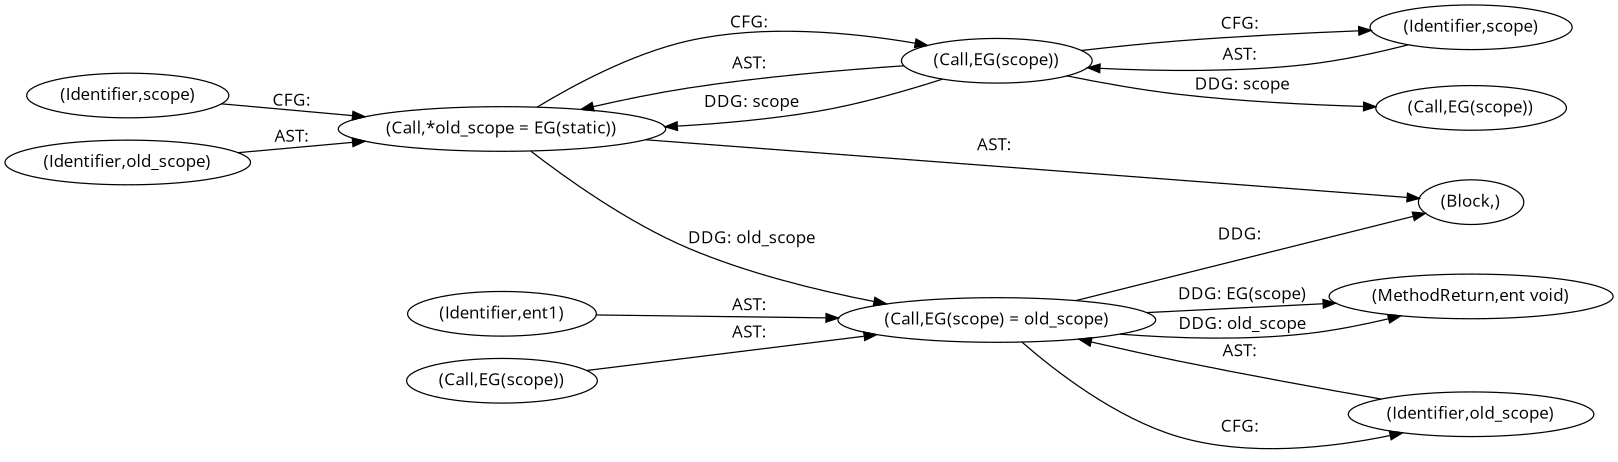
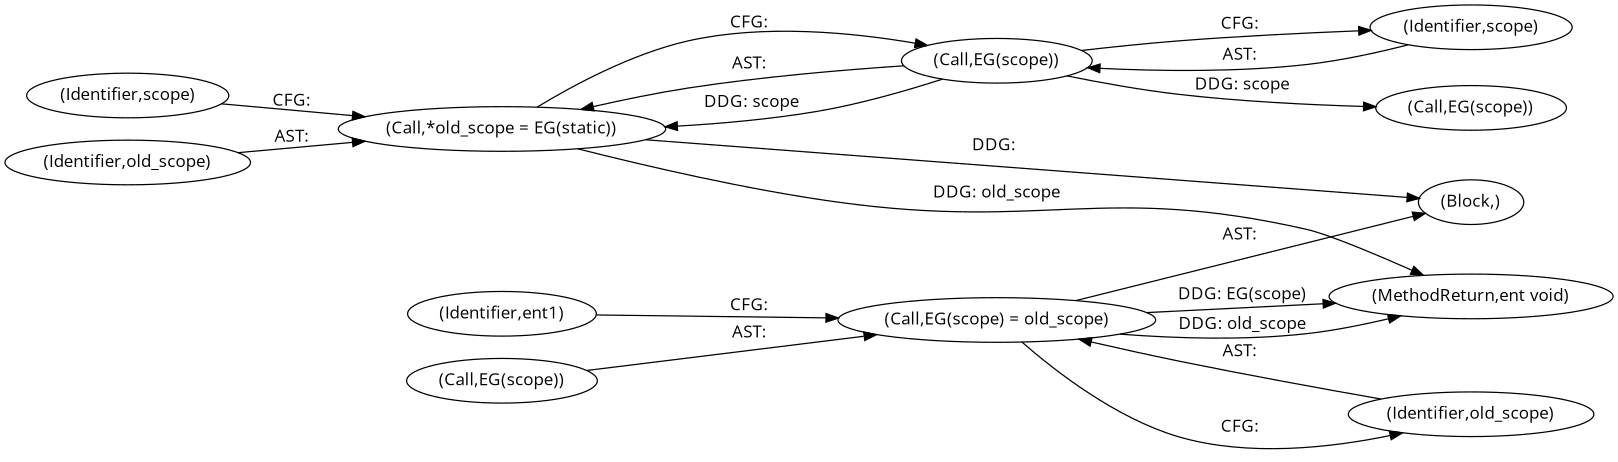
(997, 146) -> (997, 146)
(1242, 235) -> (1242, 235)
(692, 250) -> (997, 211)
(752, 306) -> (752, 306)
